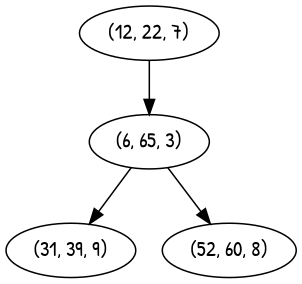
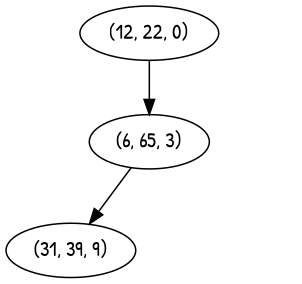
(149, 33) -> (149, 33)
(229, 250) -> none
